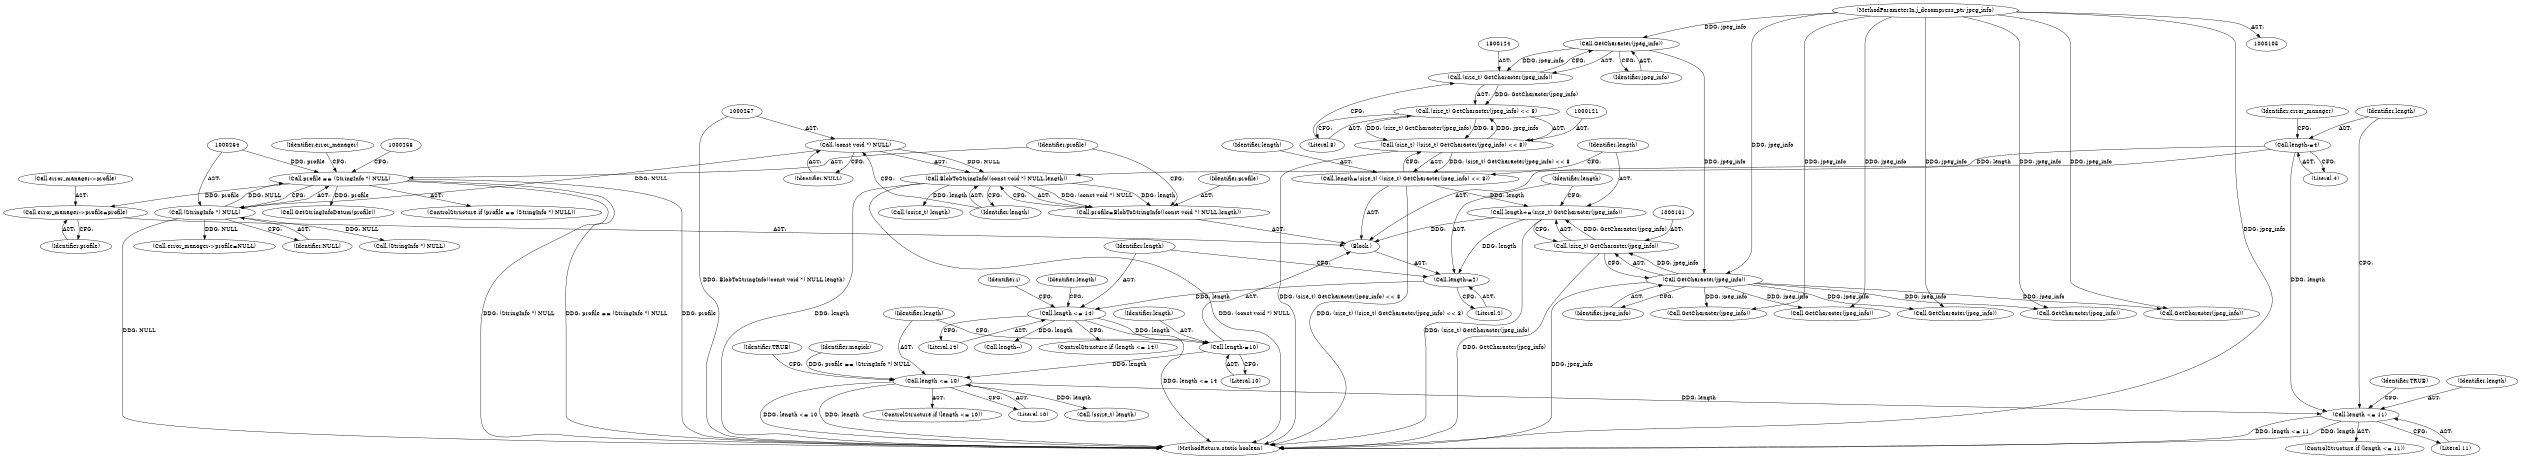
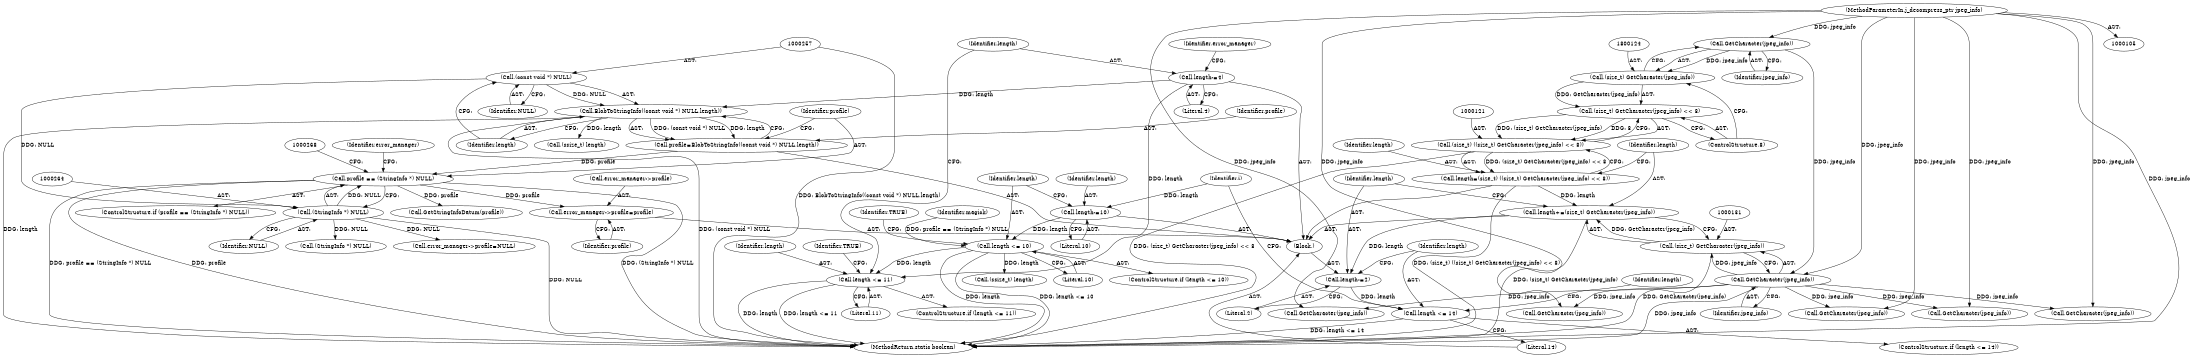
(1518, 128) -> (1644, 128)
(1322, 145) -> (1737, 145)
(278, 161) -> (557, 162)
(1439, 230) -> (1332, 230)
(1131, 330) -> (1159, 195)
(1098, 331) -> (1693, 331)
(1001, 332) -> (1274, 336)
(1003, 348) -> none
